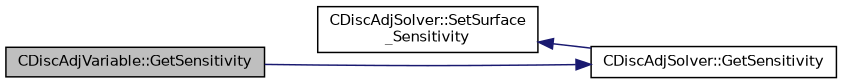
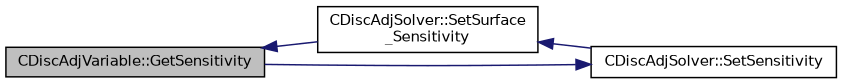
none -> (297, 44)
(714, 62) -> (714, 62)
